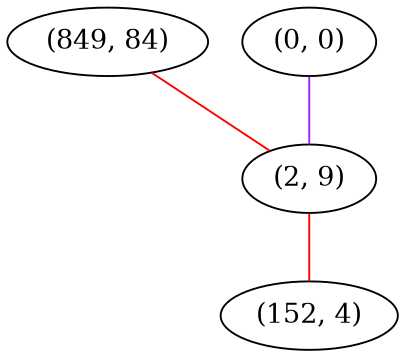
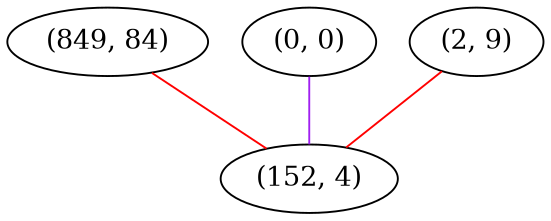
(309, 110) -> (309, 110)
(211, 112) -> (209, 111)
